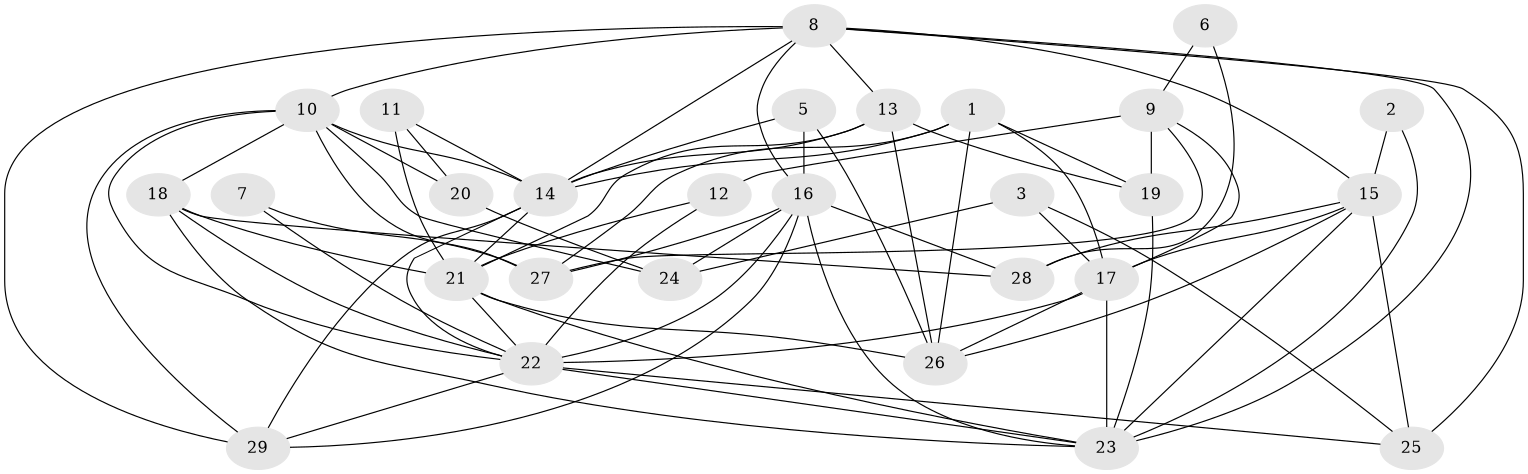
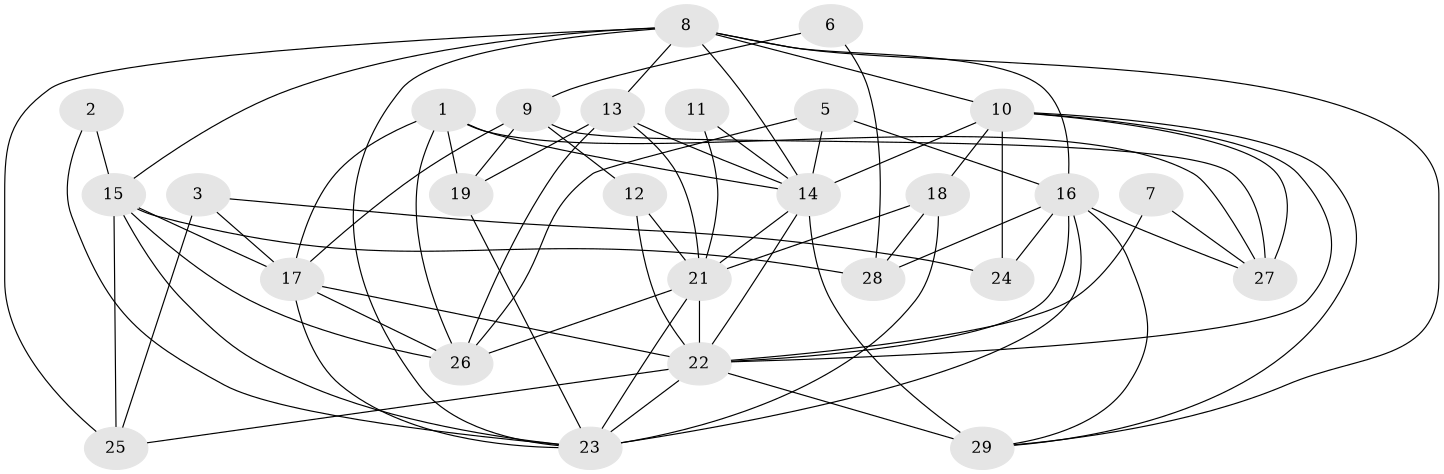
(461, 195) -> none
(332, 302) -> none
